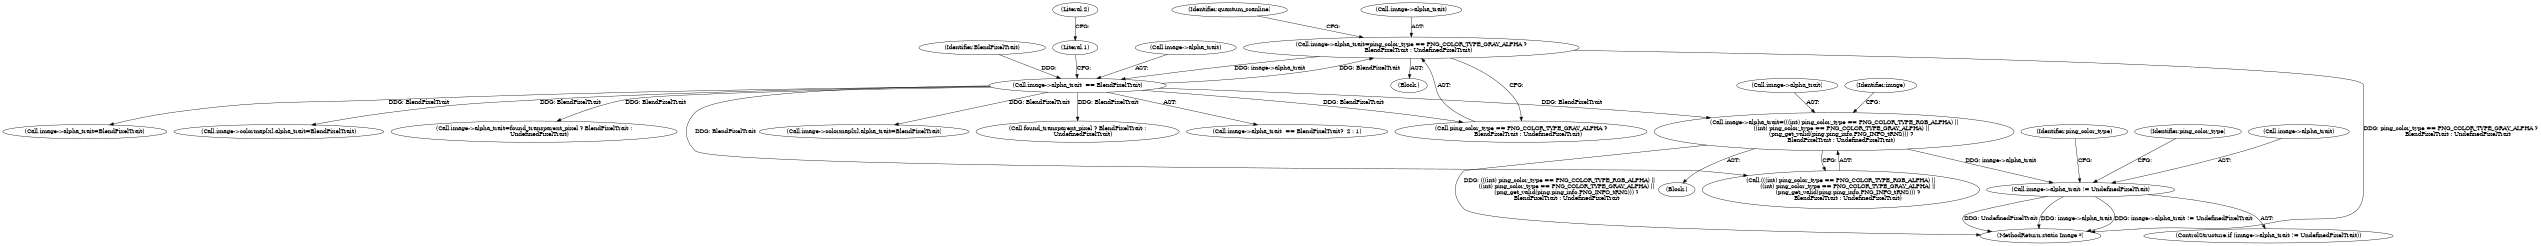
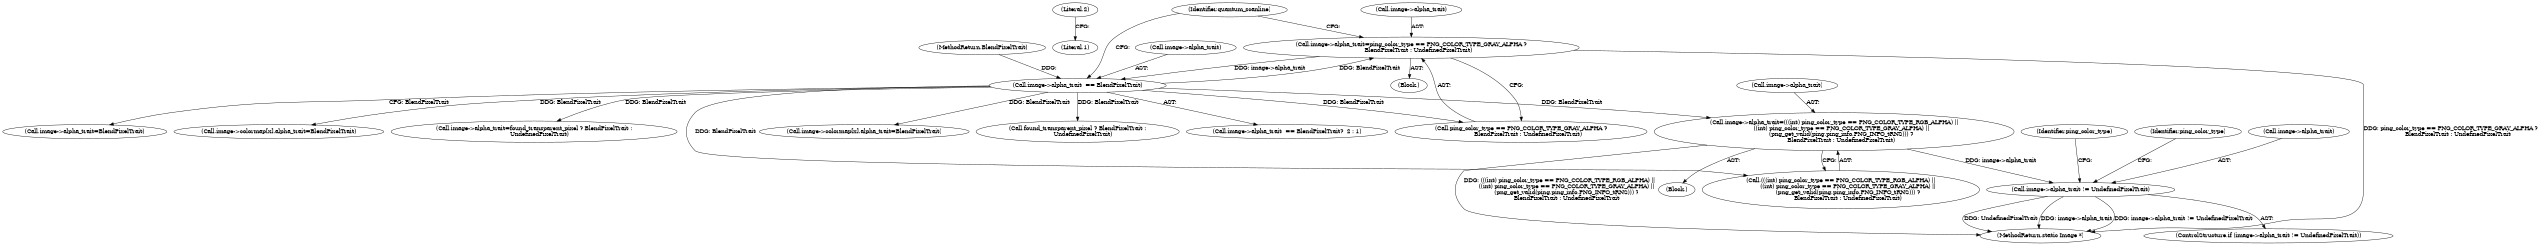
(982, 48) -> (982, 48)
(1076, 65) -> (1125, 31)
(1881, 85) -> none
(419, 103) -> (419, 103)
